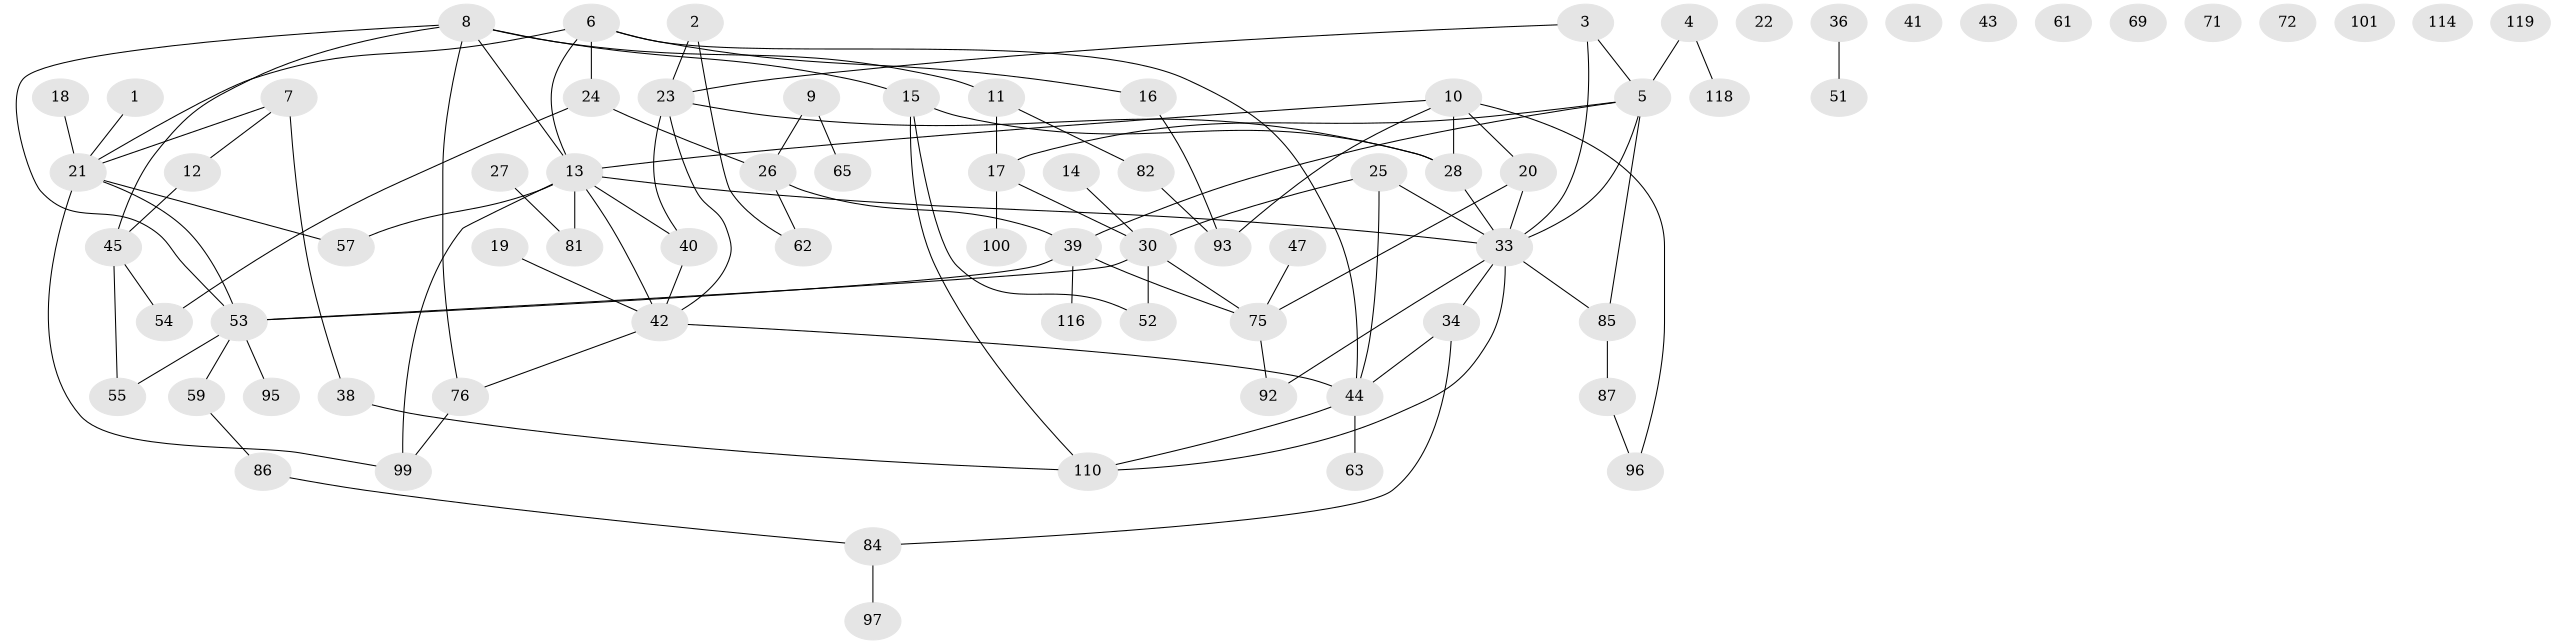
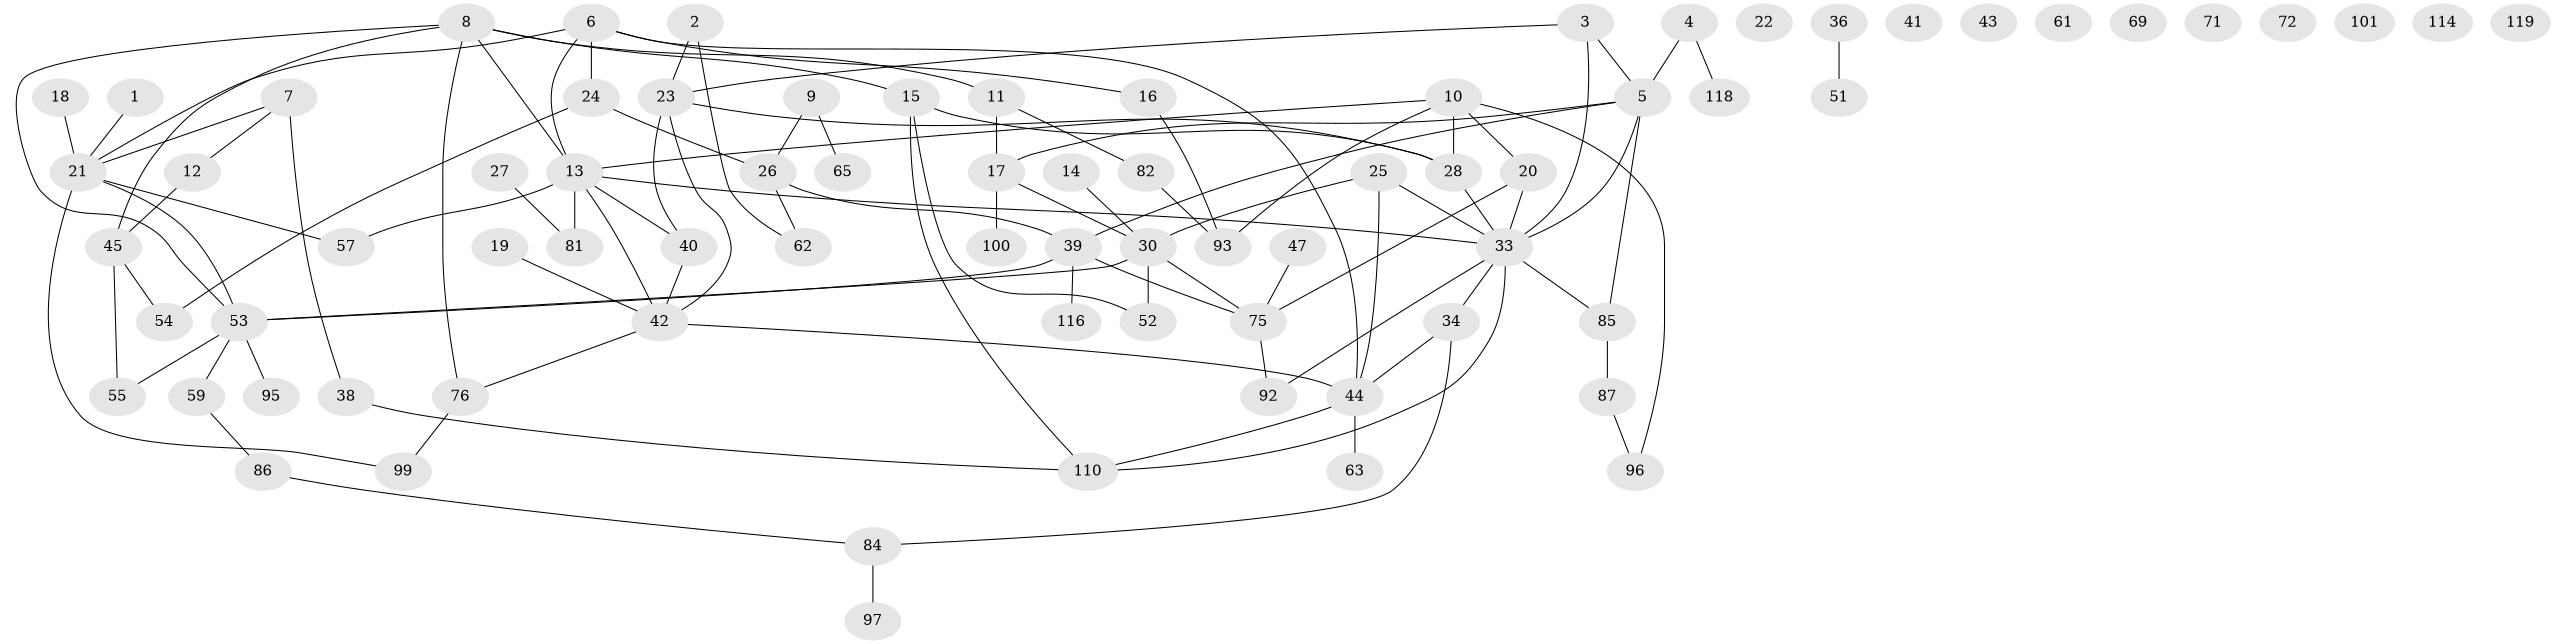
(429, 287) -> none
